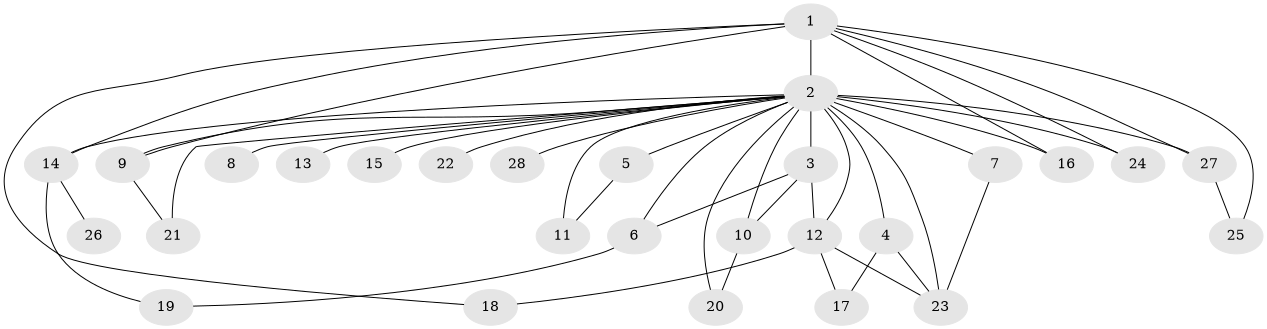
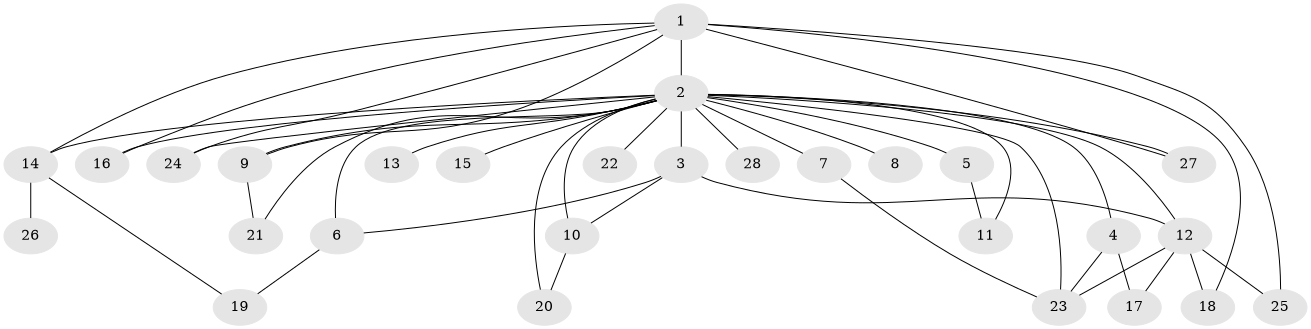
(1223, 200) -> (1233, 272)
